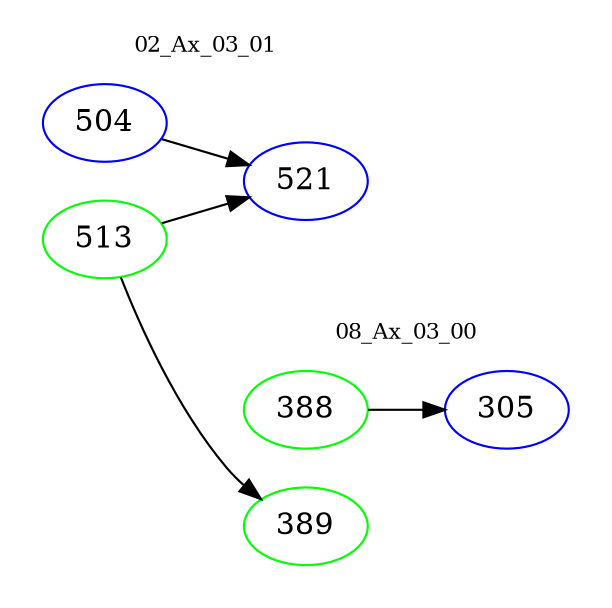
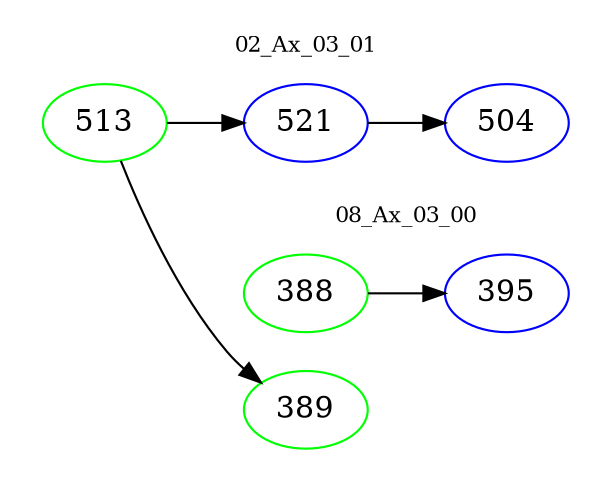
(195, 149) -> (396, 123)
(507, 410) -> (507, 293)
